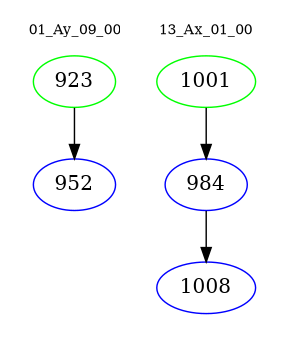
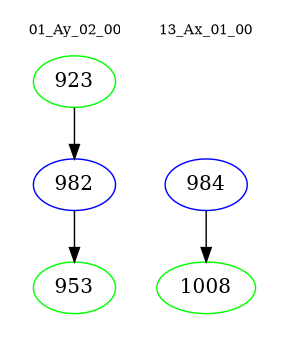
(75, 31) -> (75, 31)
(206, 82) -> none
(74, 185) -> (74, 185)
none -> (74, 288)
(206, 288) -> (206, 288)
